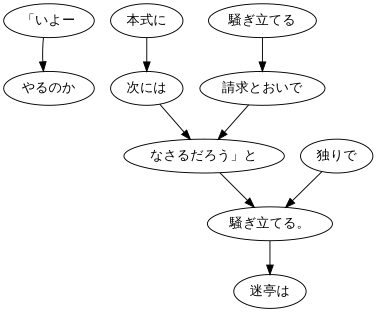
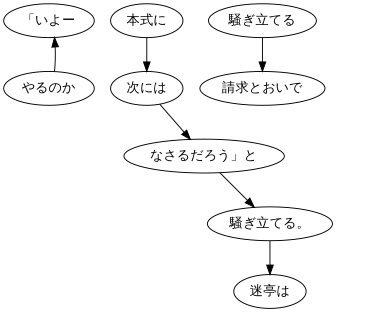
(43, 50) -> (55, 59)
(237, 118) -> none
(337, 156) -> none
